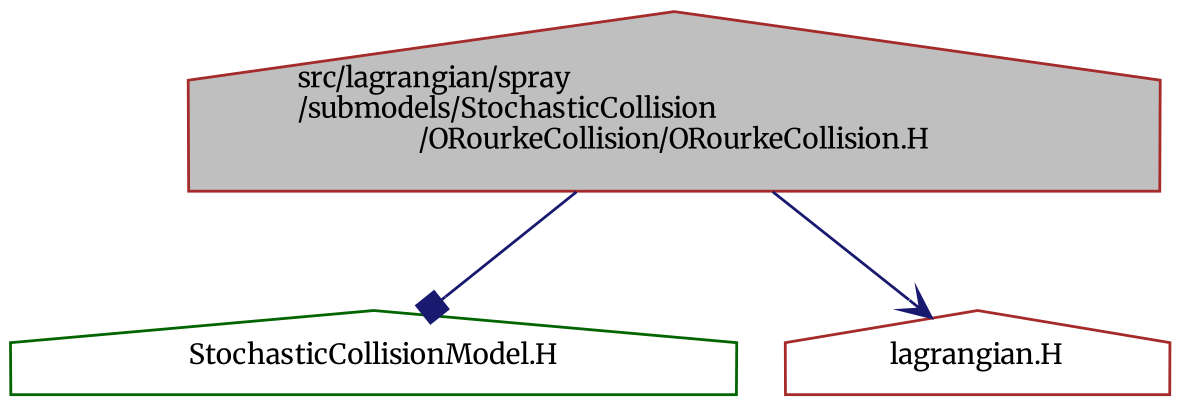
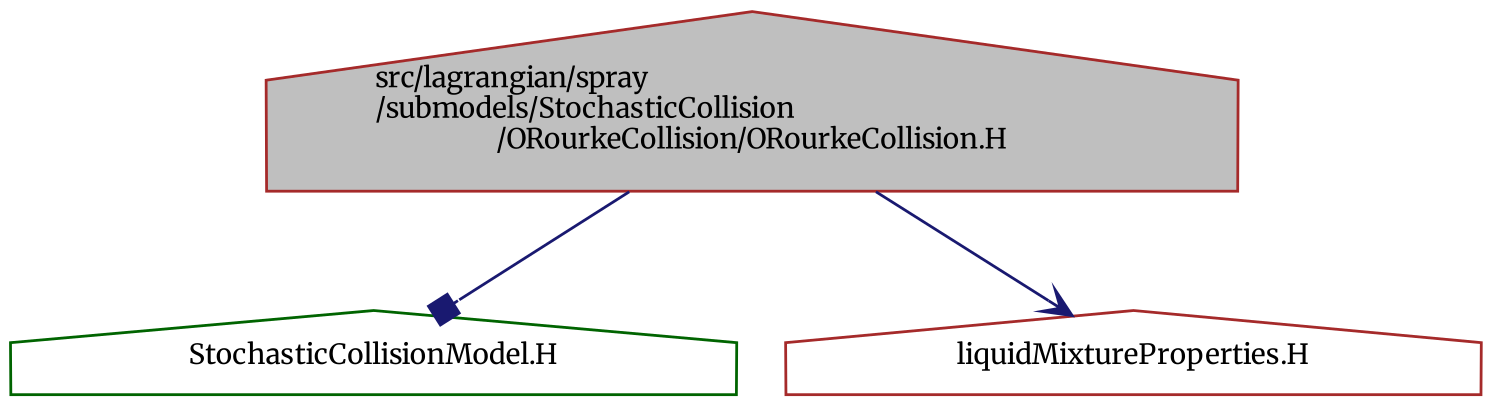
(978, 357) -> (1133, 357)
